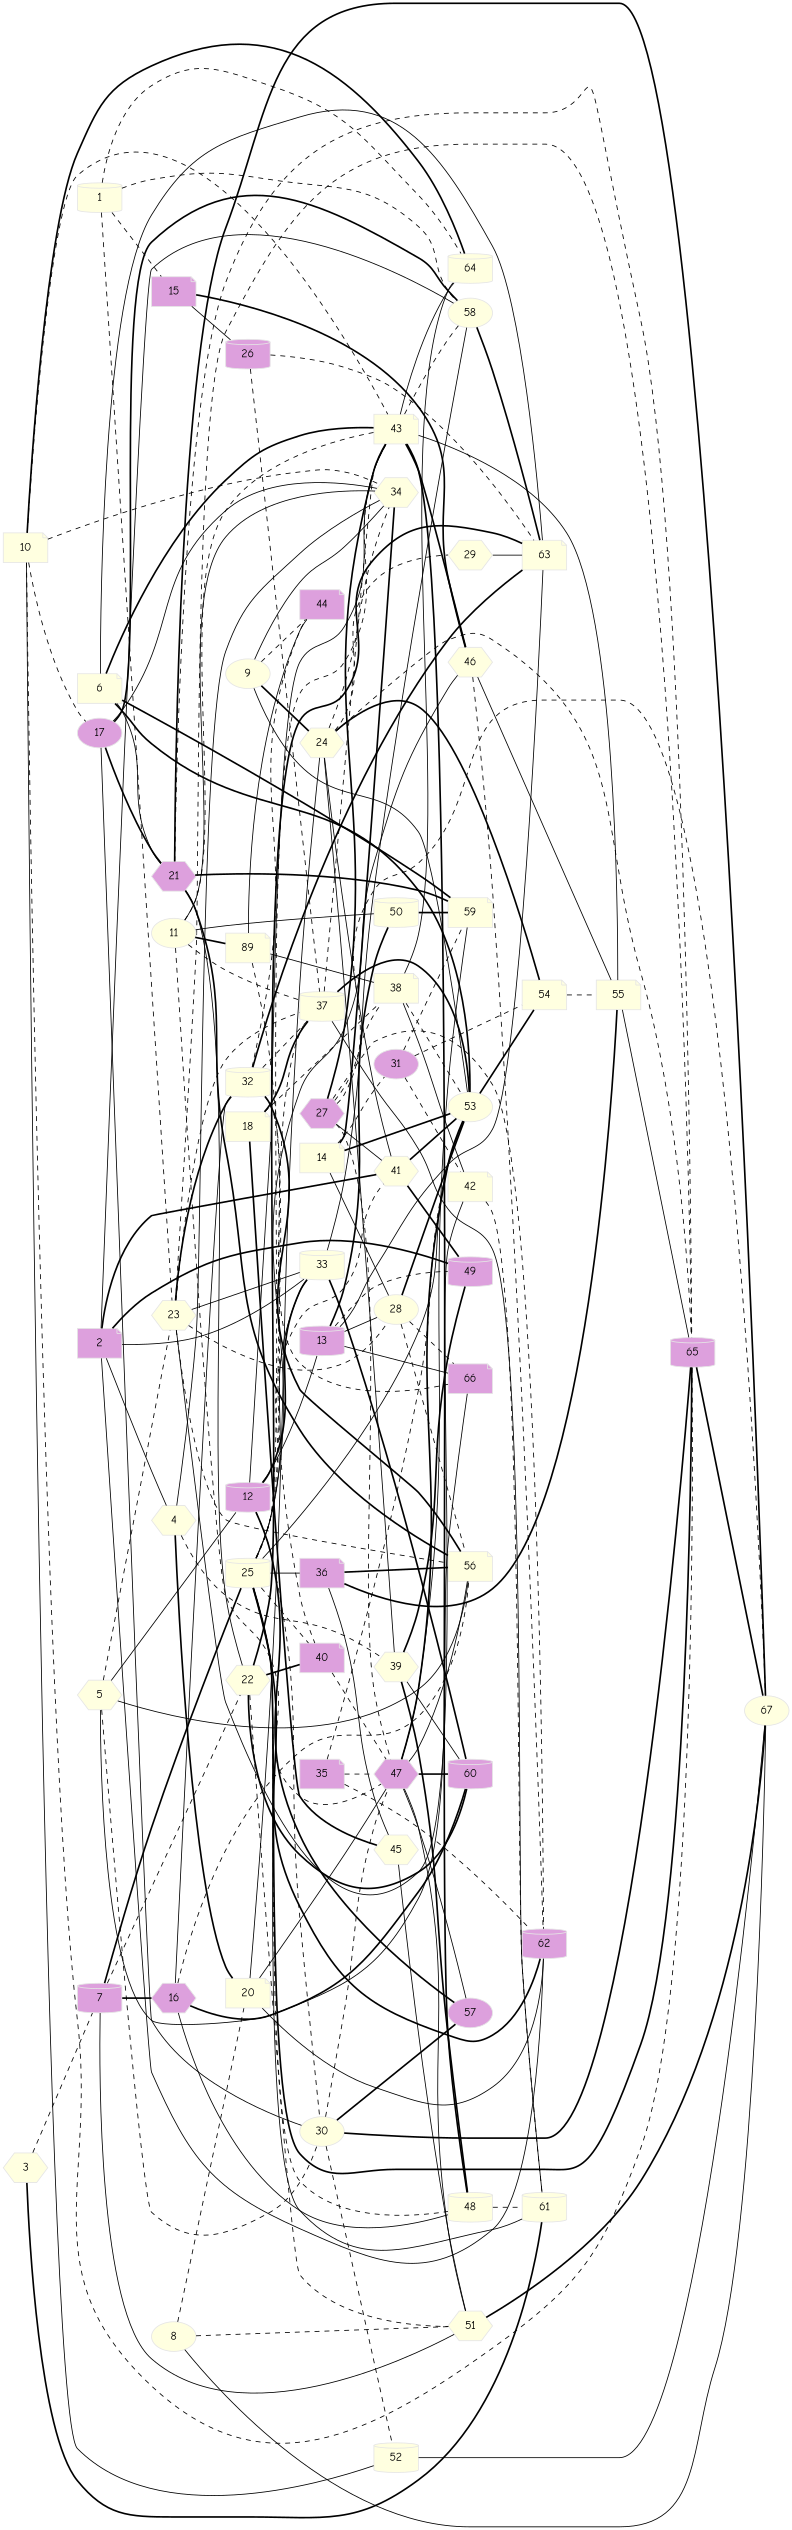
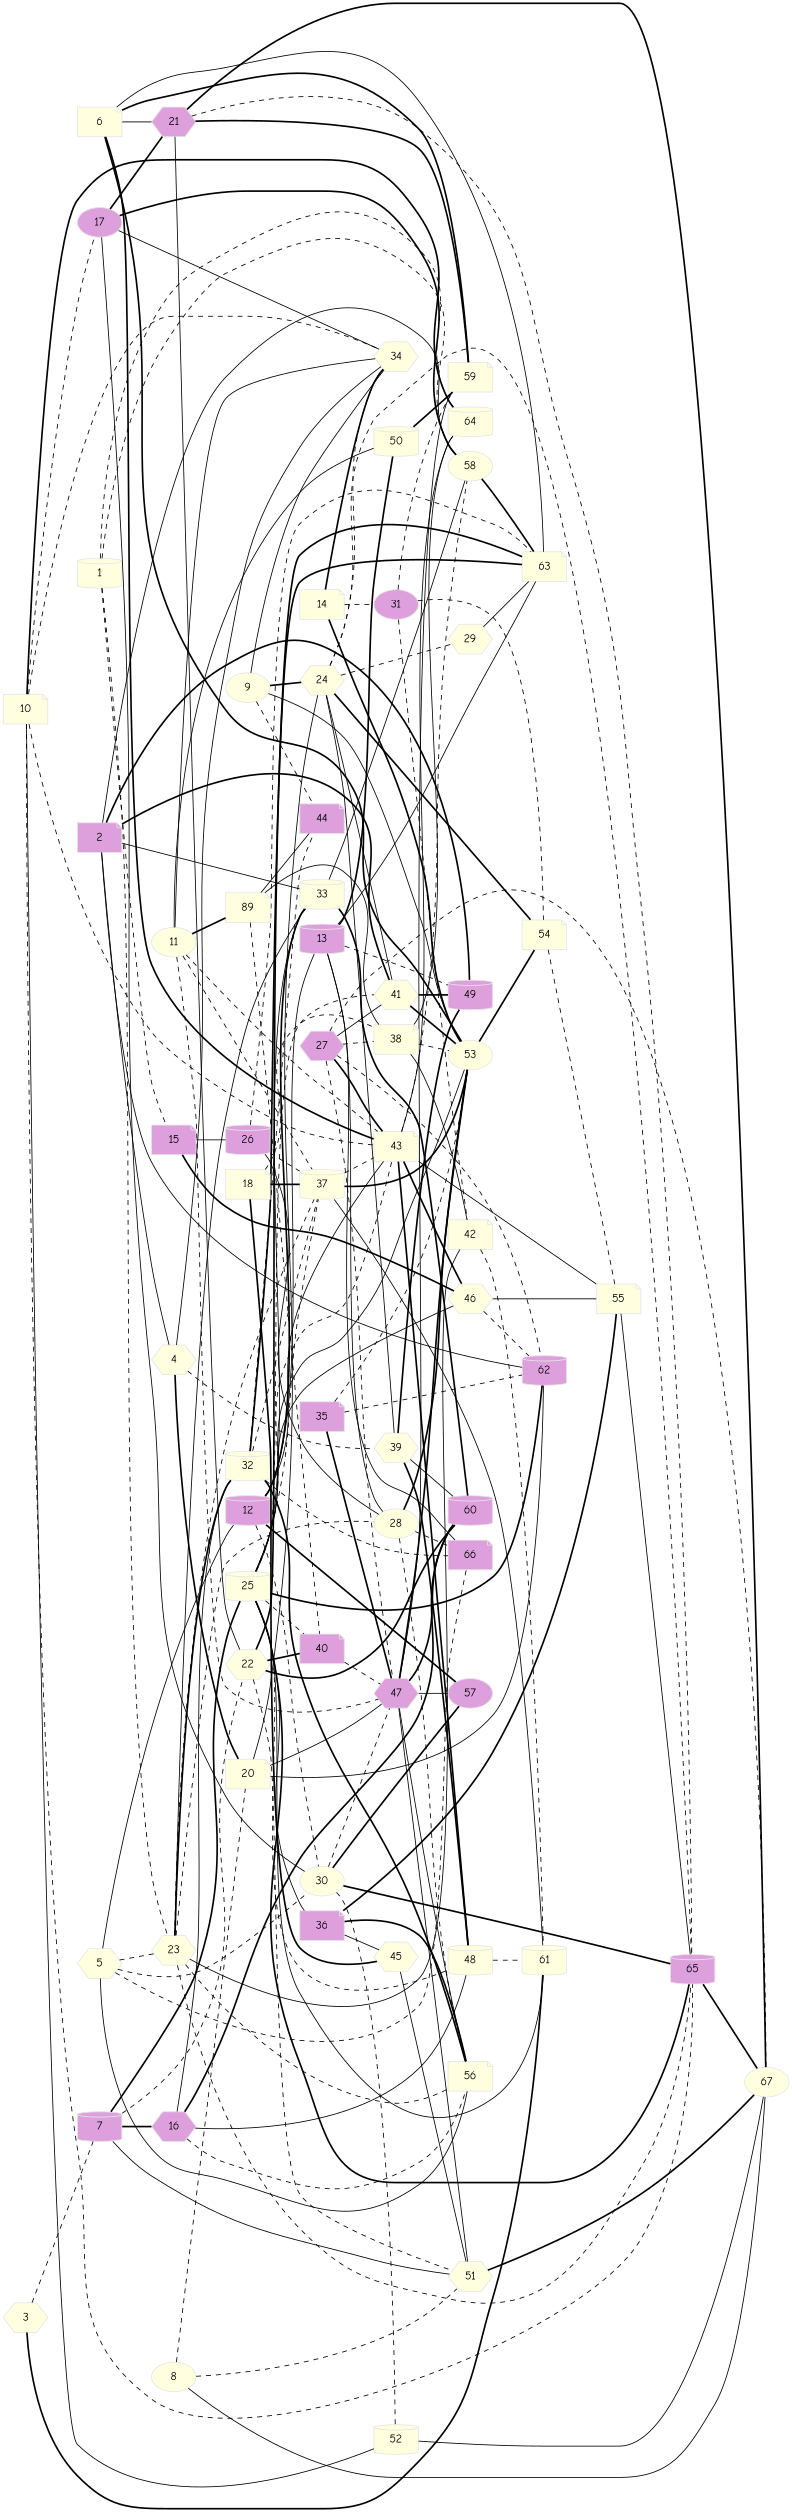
(351, 1216) -> (279, 1351)
(241, 1261) -> none
(359, 1774) -> (359, 1555)
(363, 1970) -> (426, 1988)
